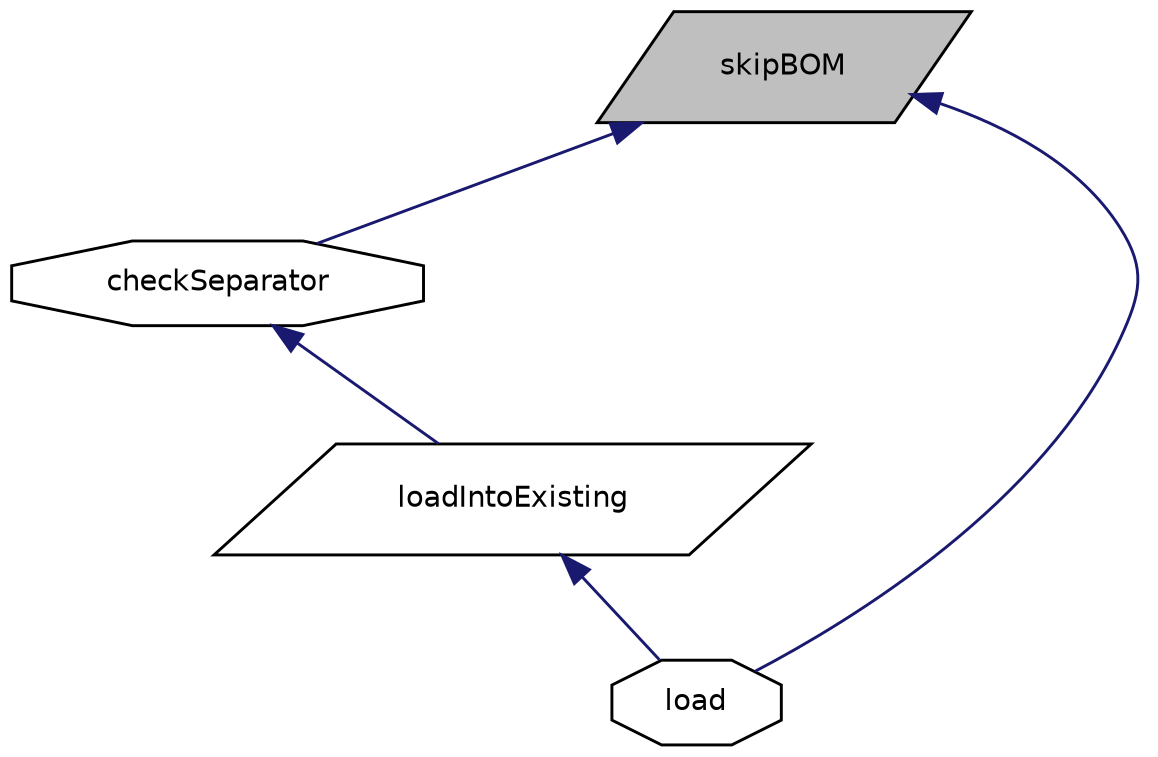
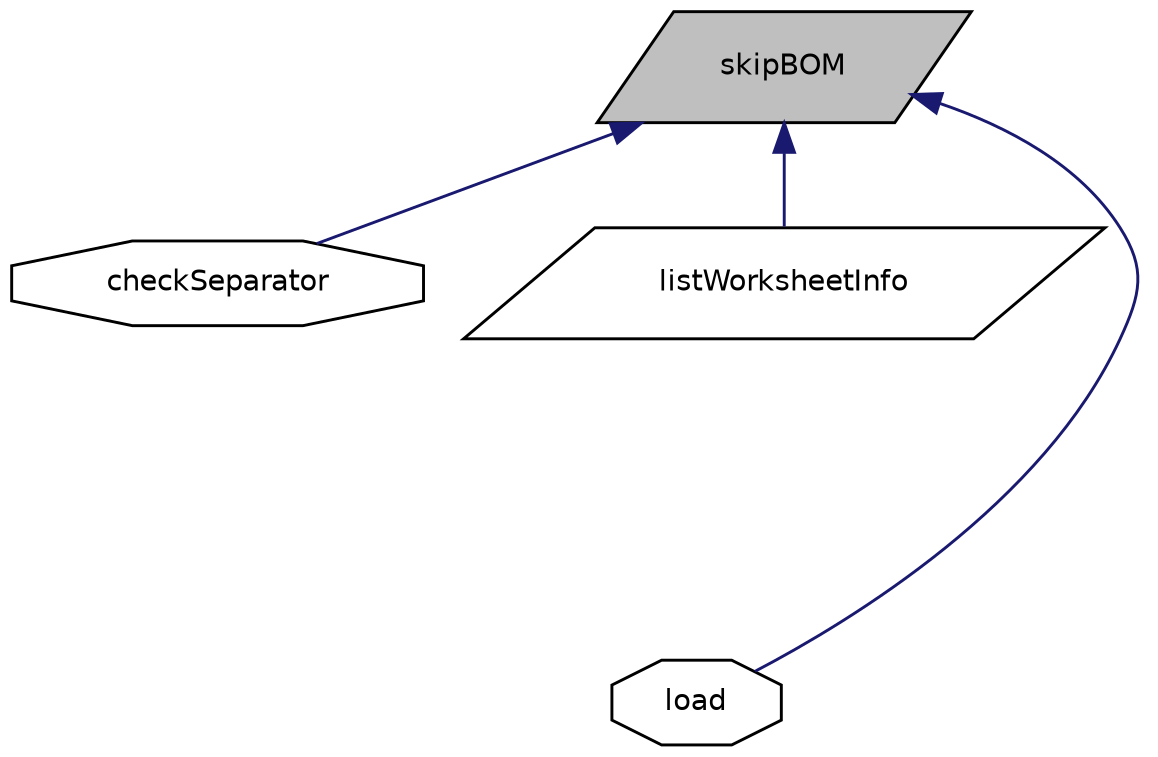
none -> (784, 283)
(513, 499) -> none
